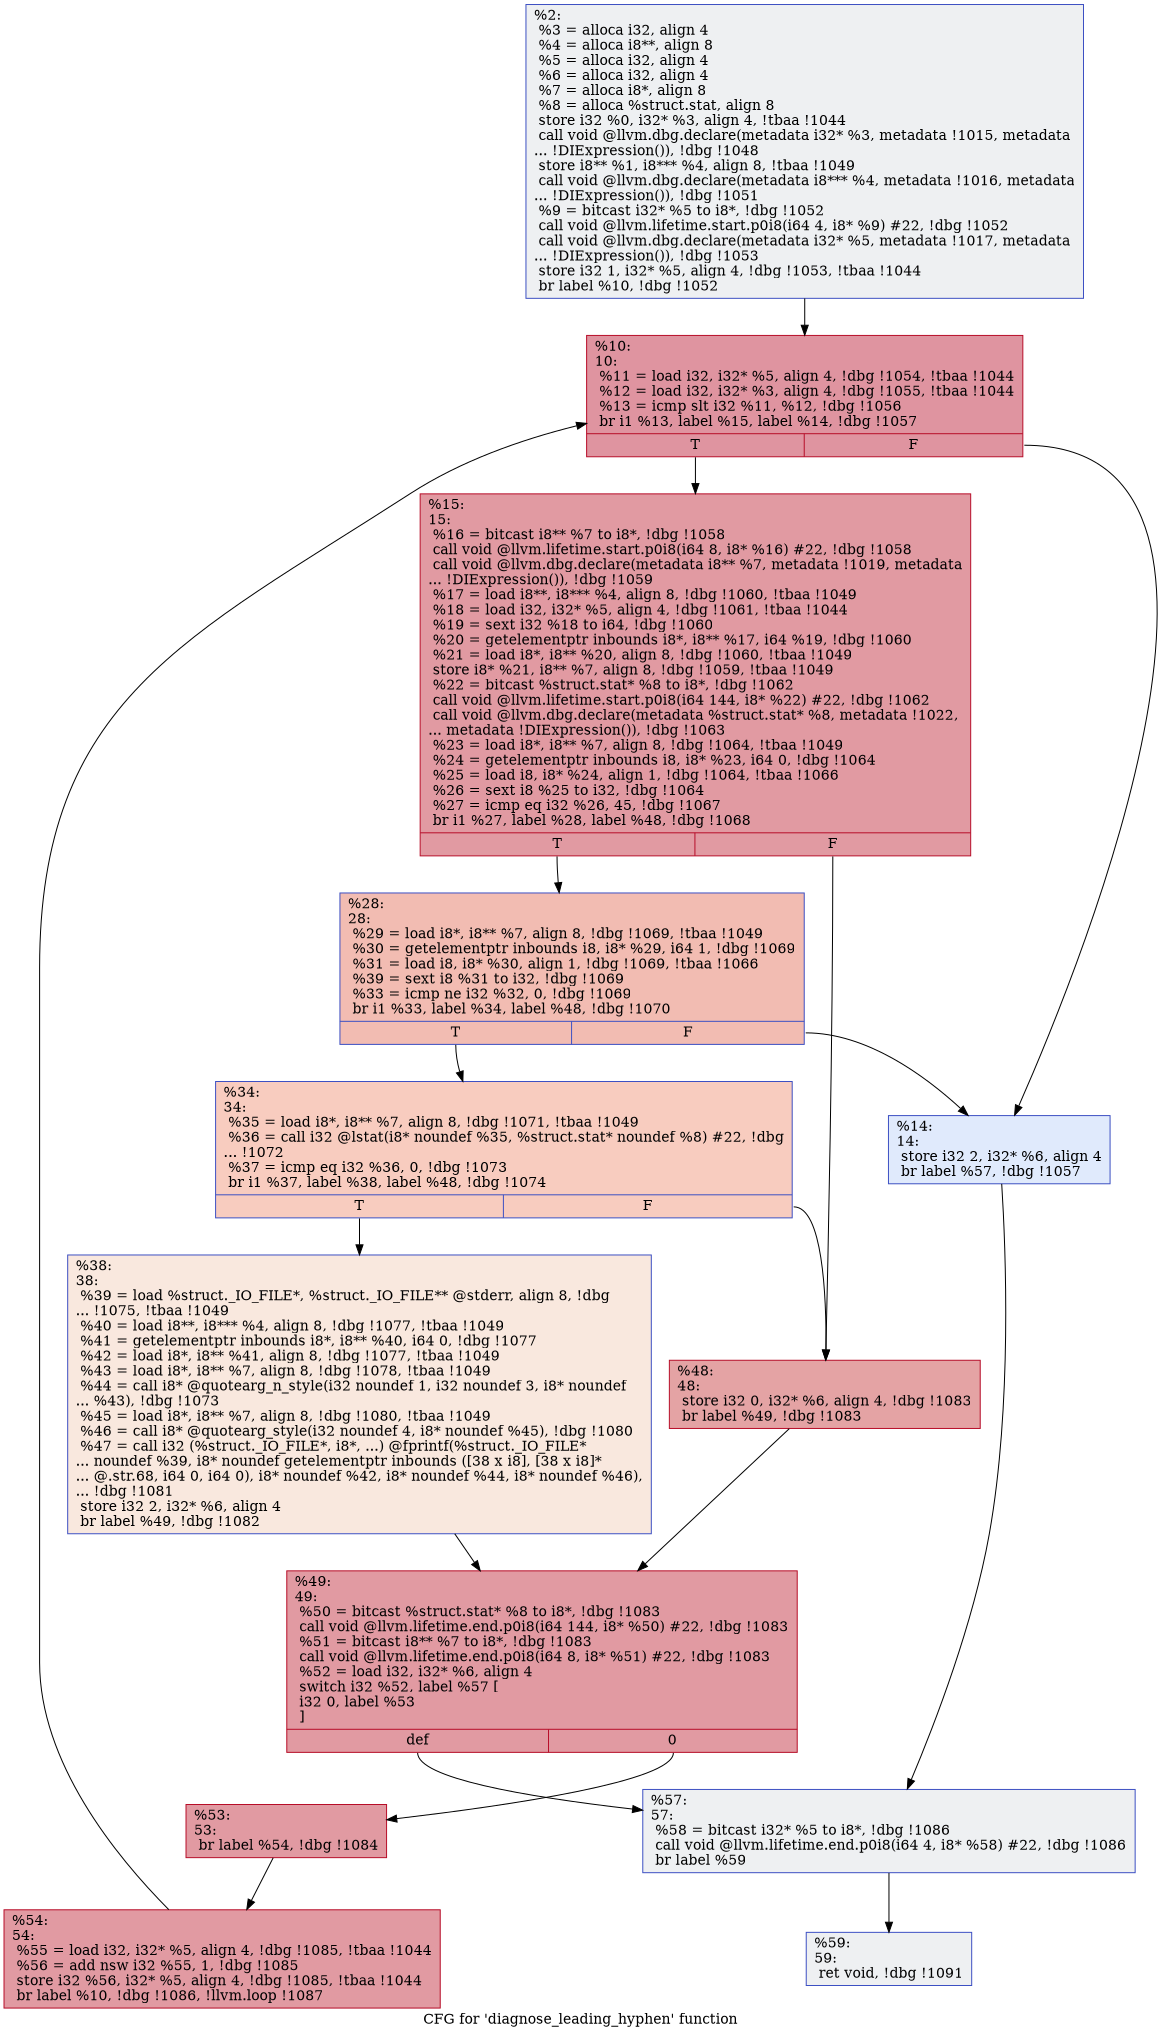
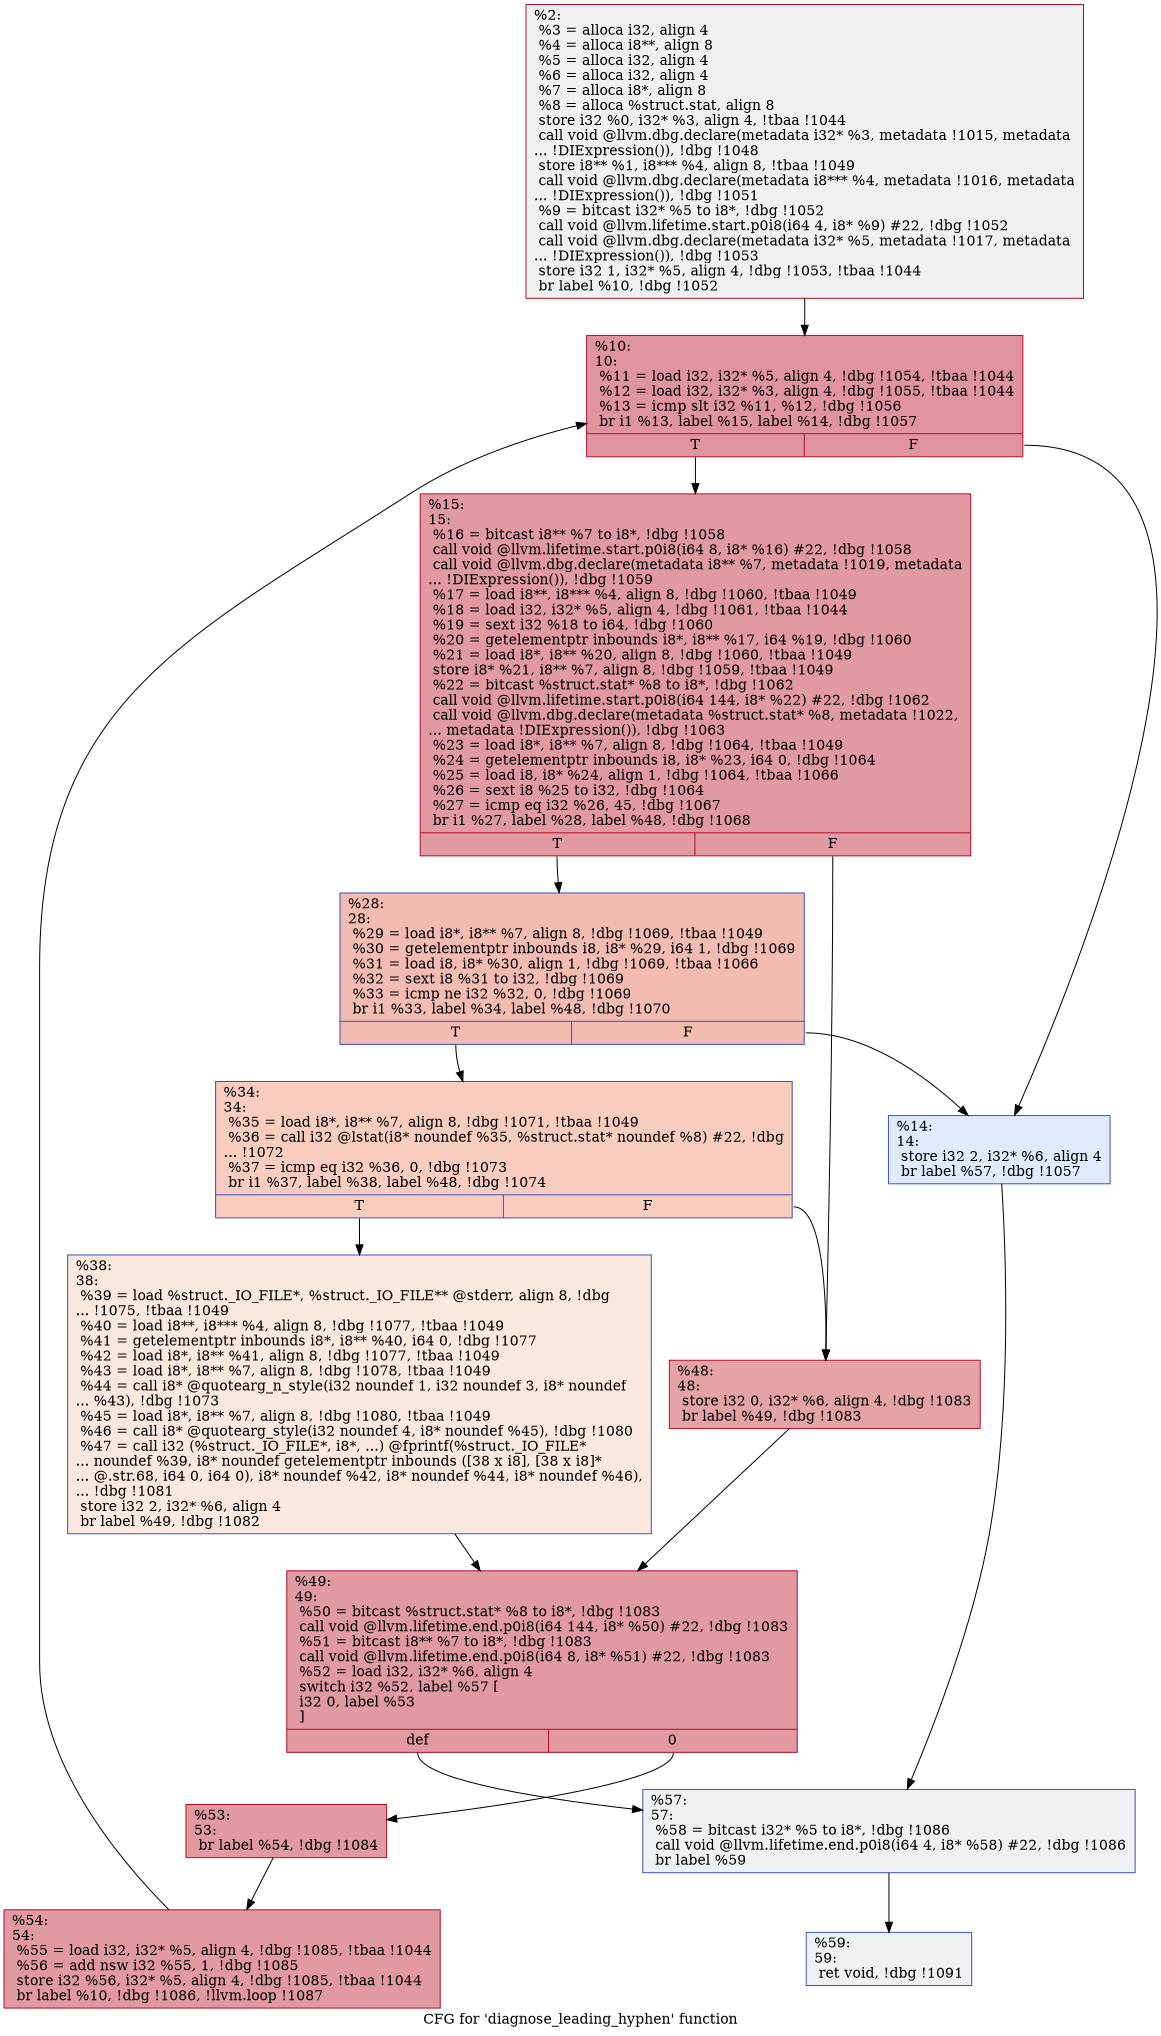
(805, 151) -> (805, 151)
(486, 979) -> (486, 979)
